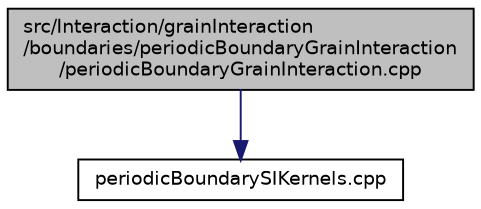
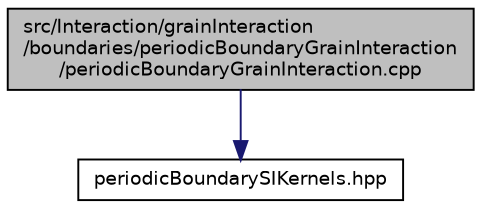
(241, 180) -> (241, 180)
